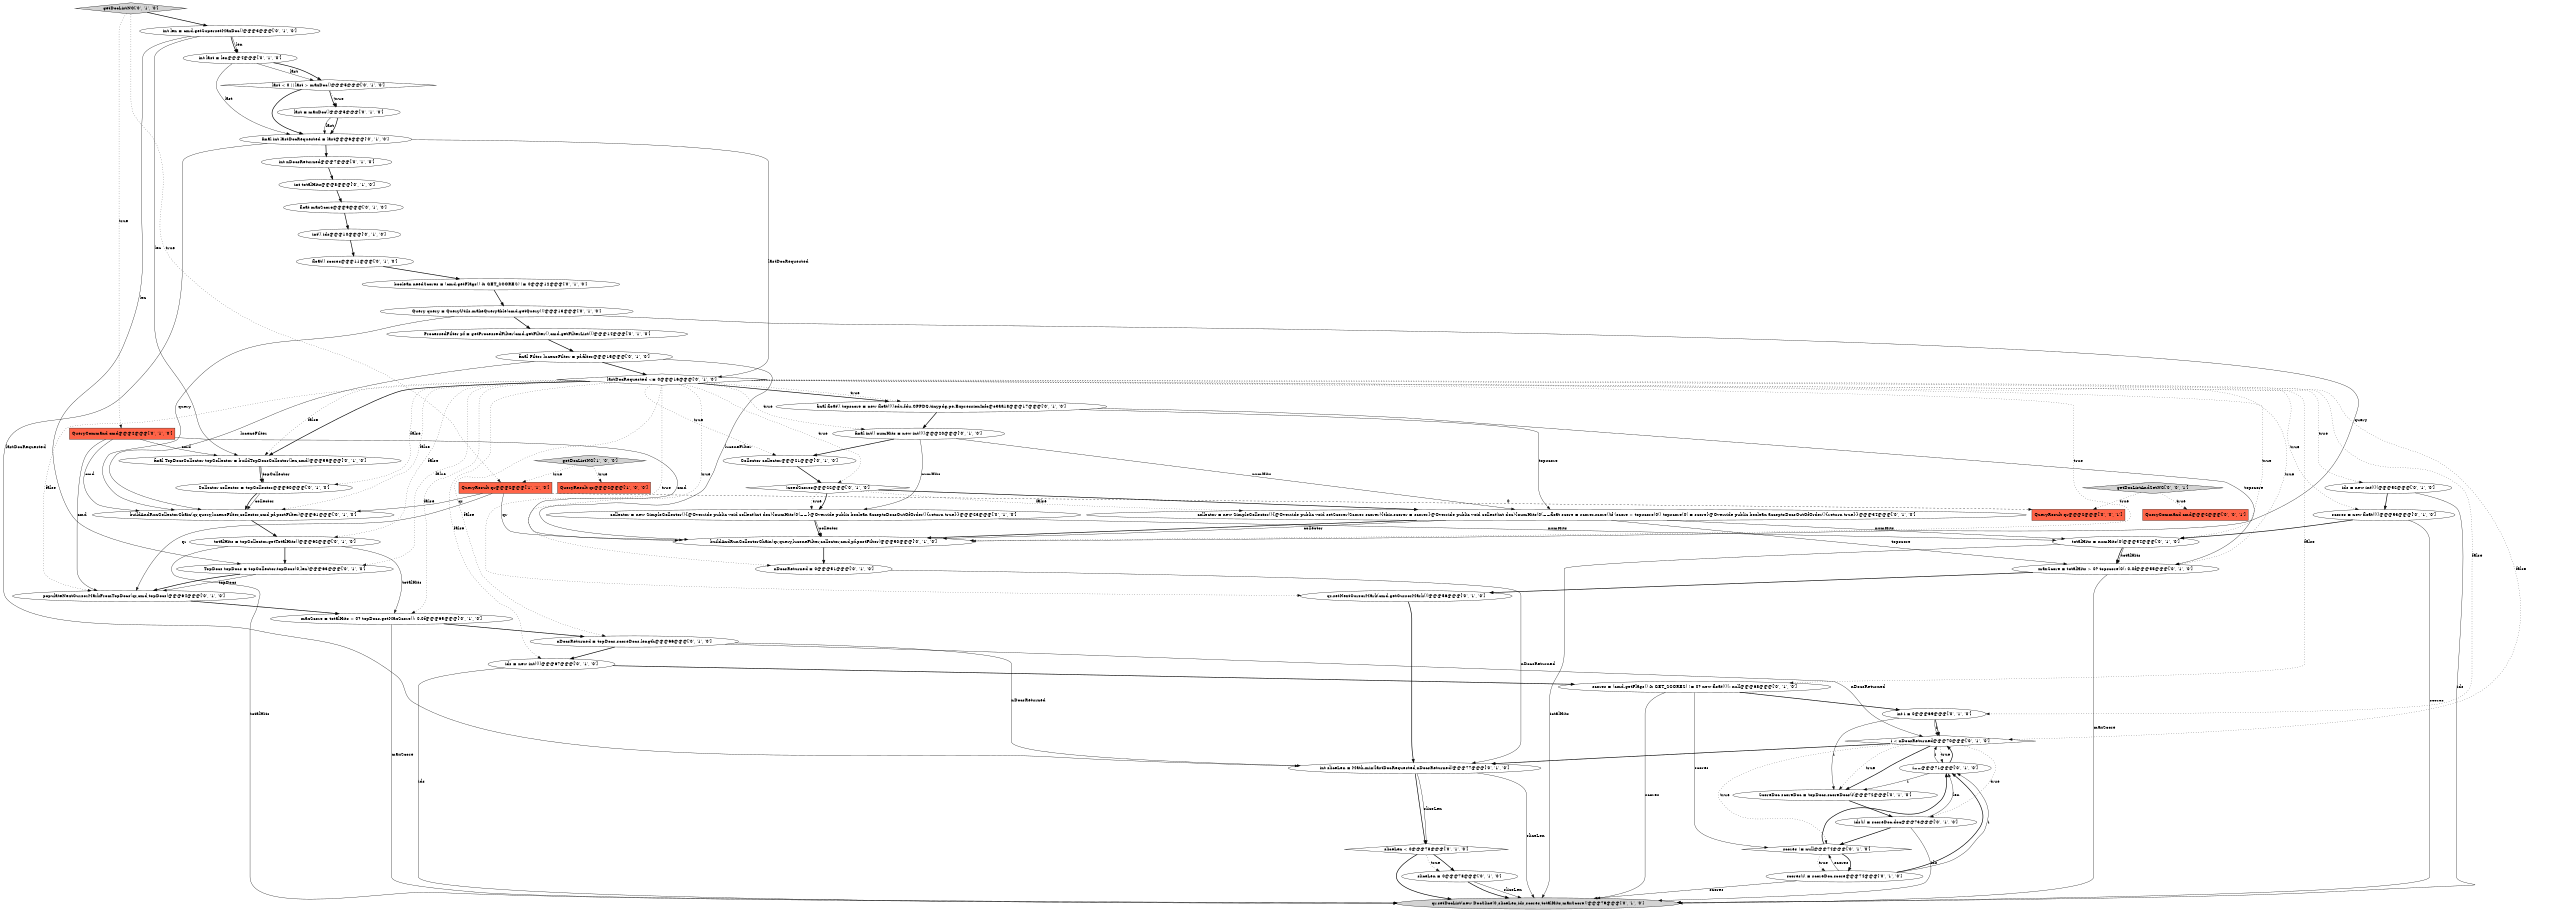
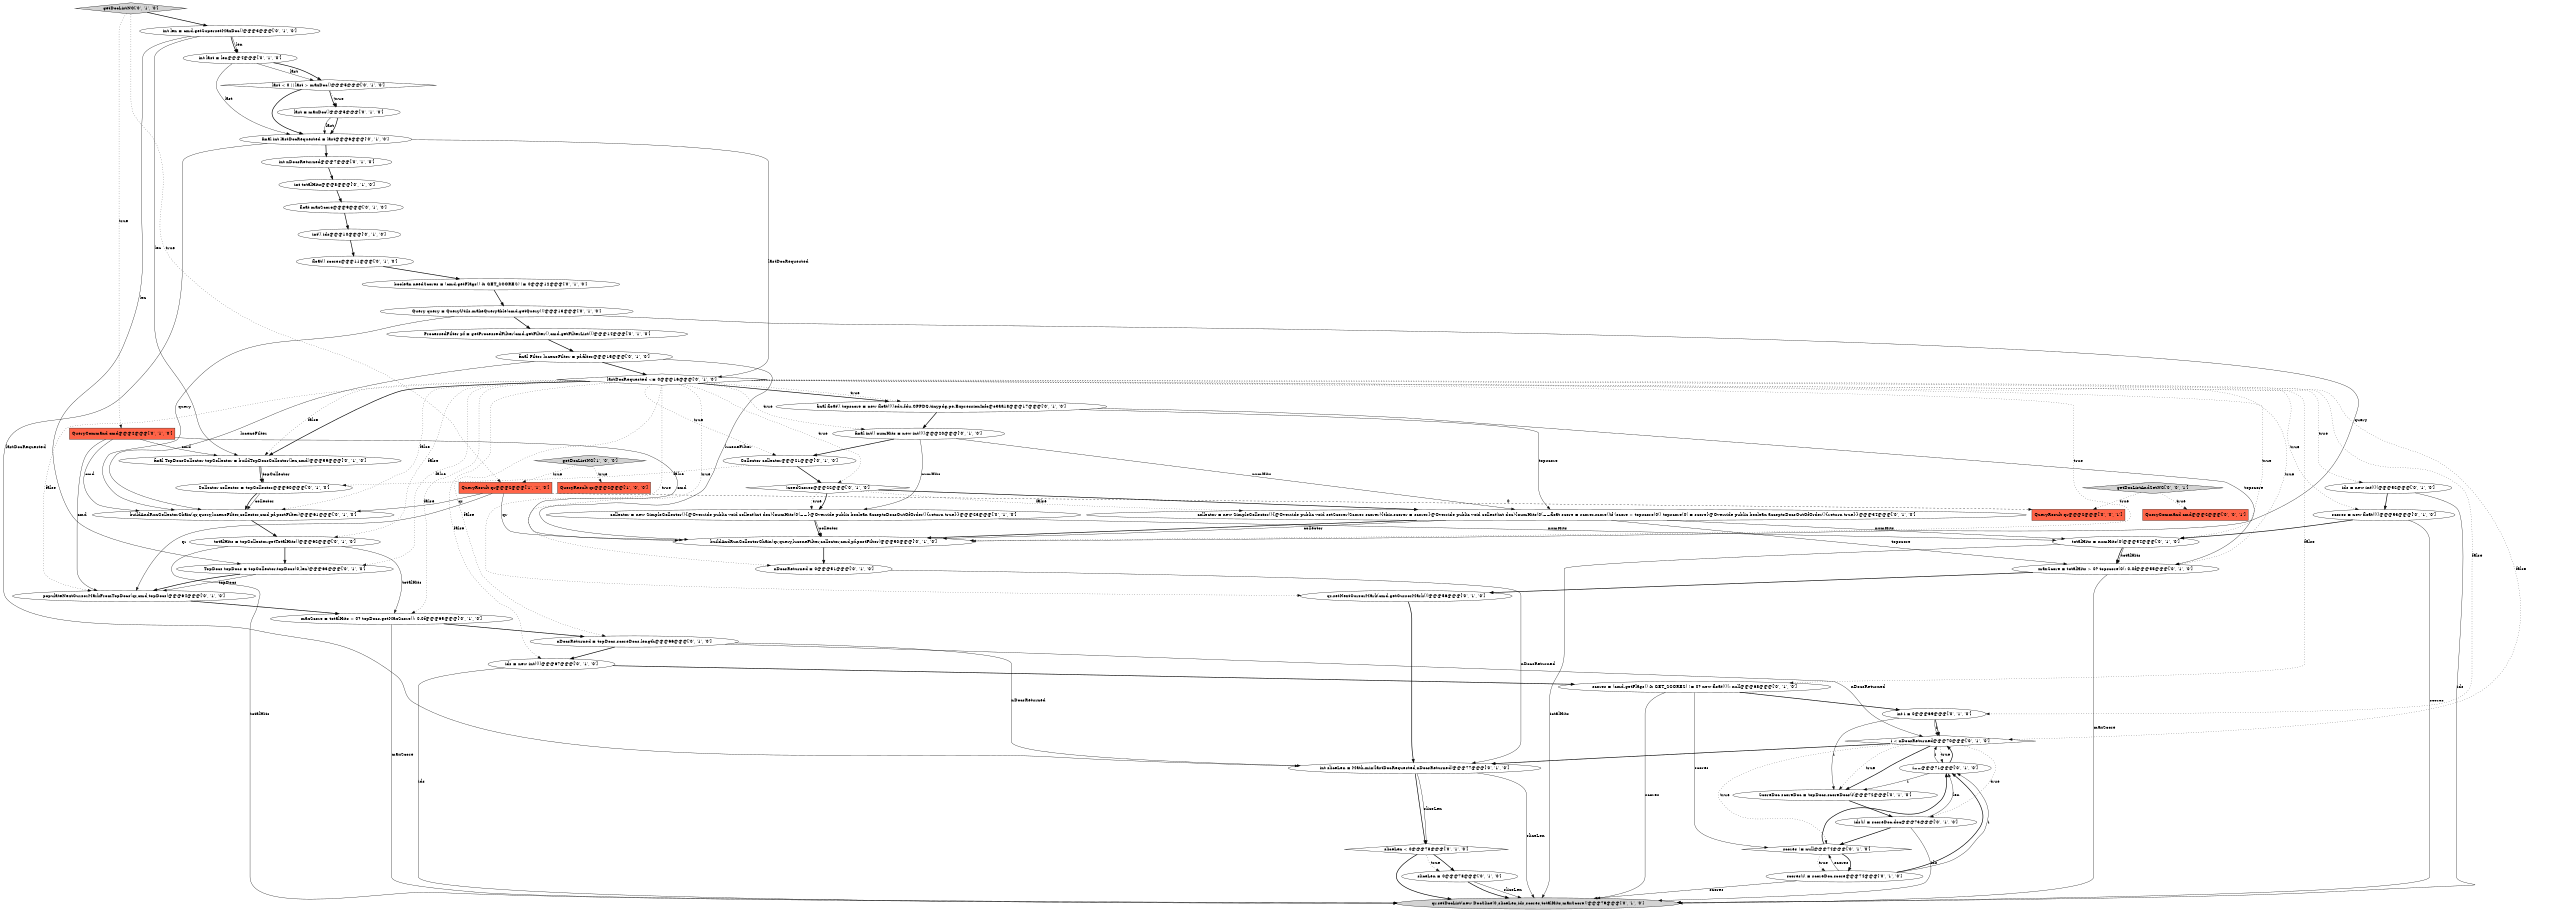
(421, 391) -> (548, 479)
